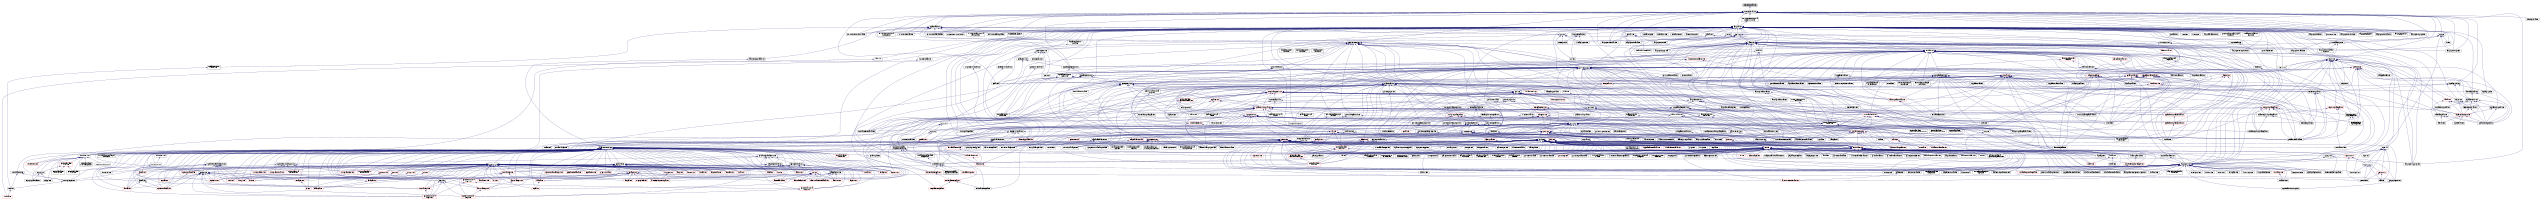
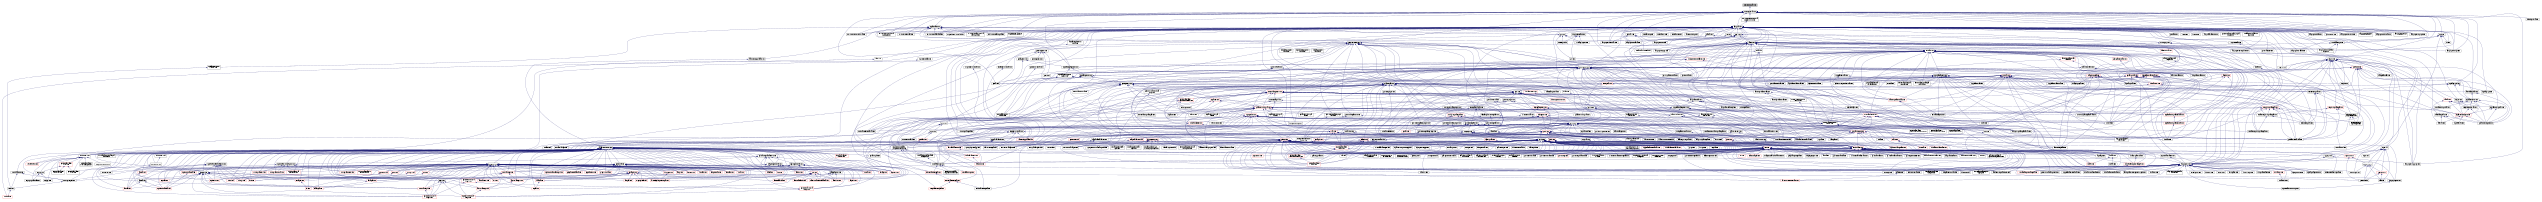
(1795, 156) -> (1795, 156)
